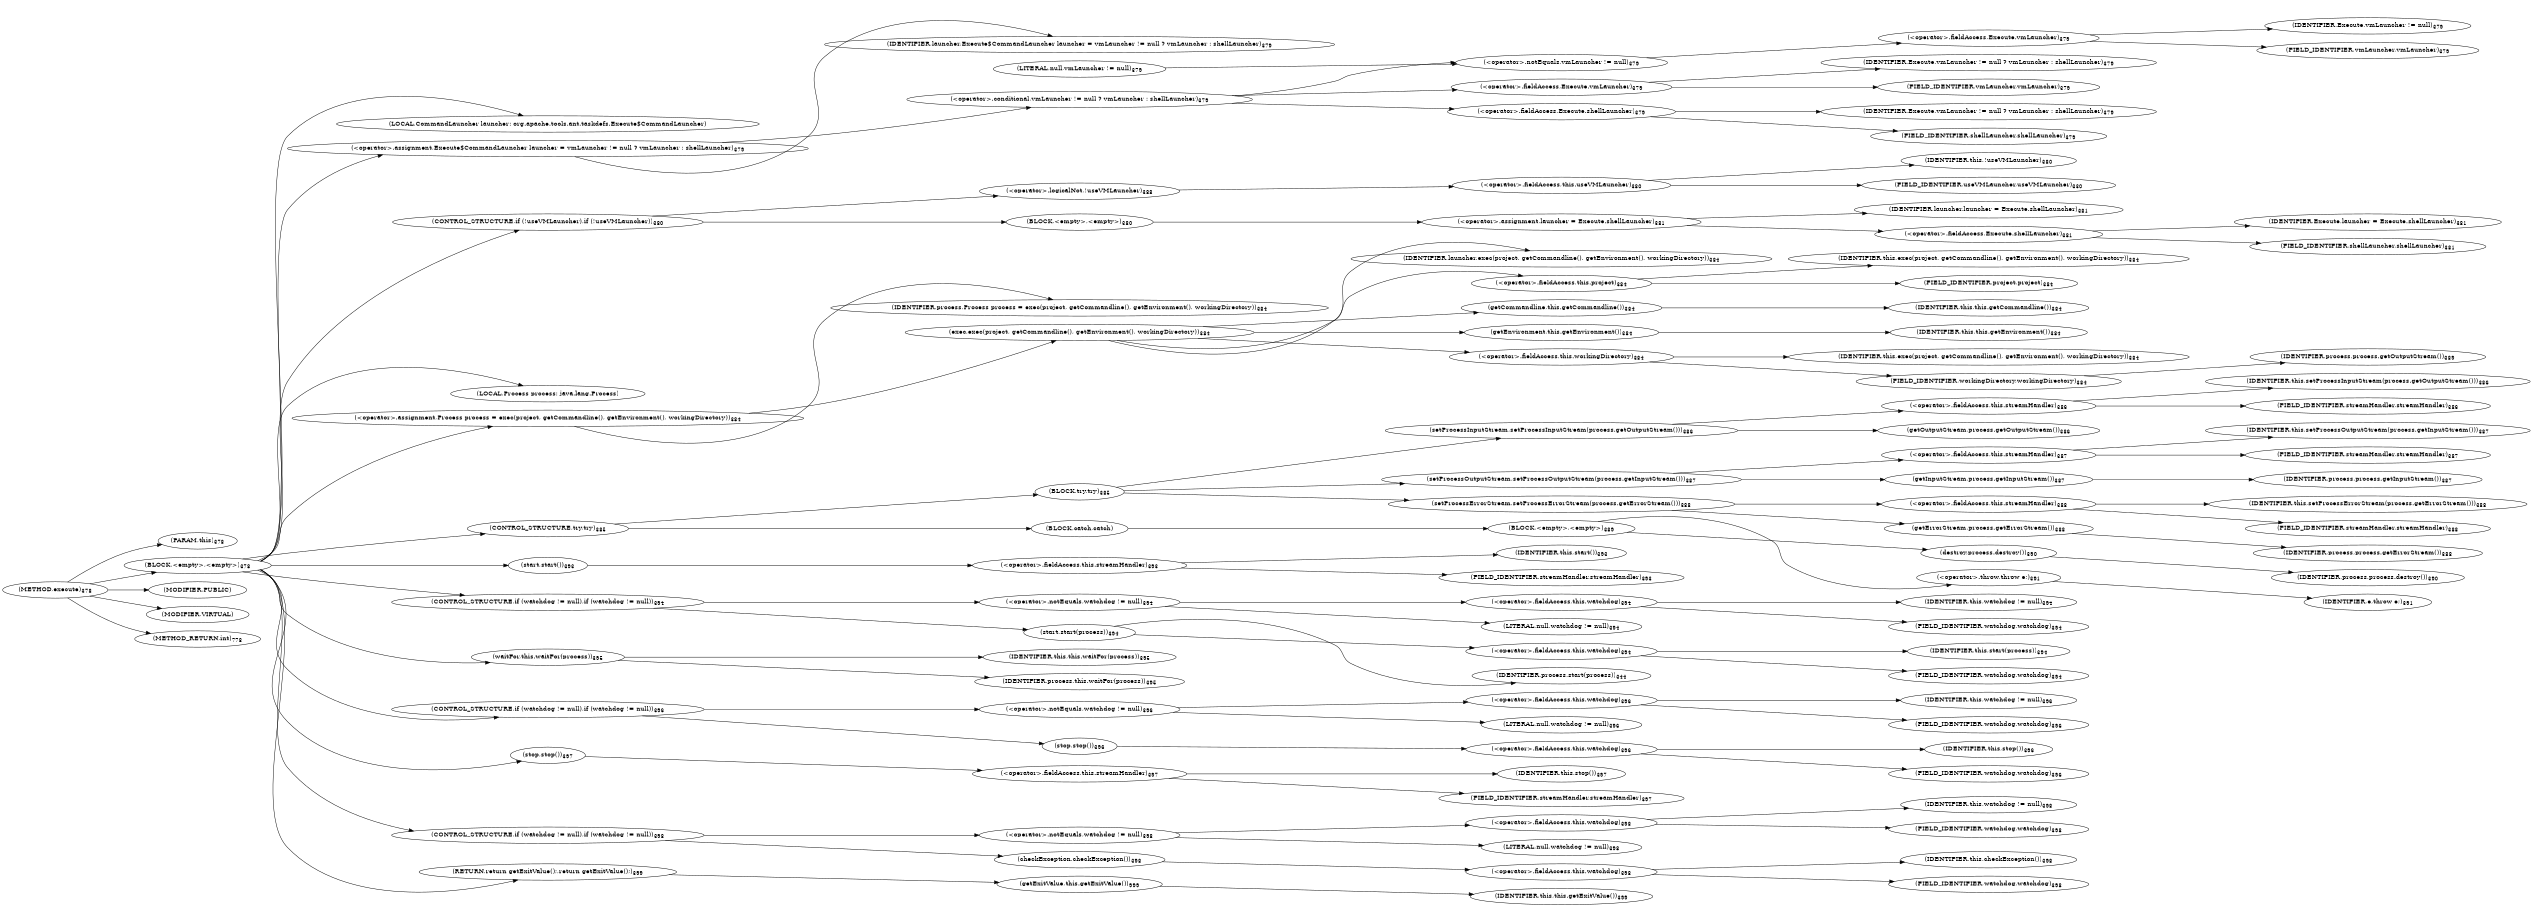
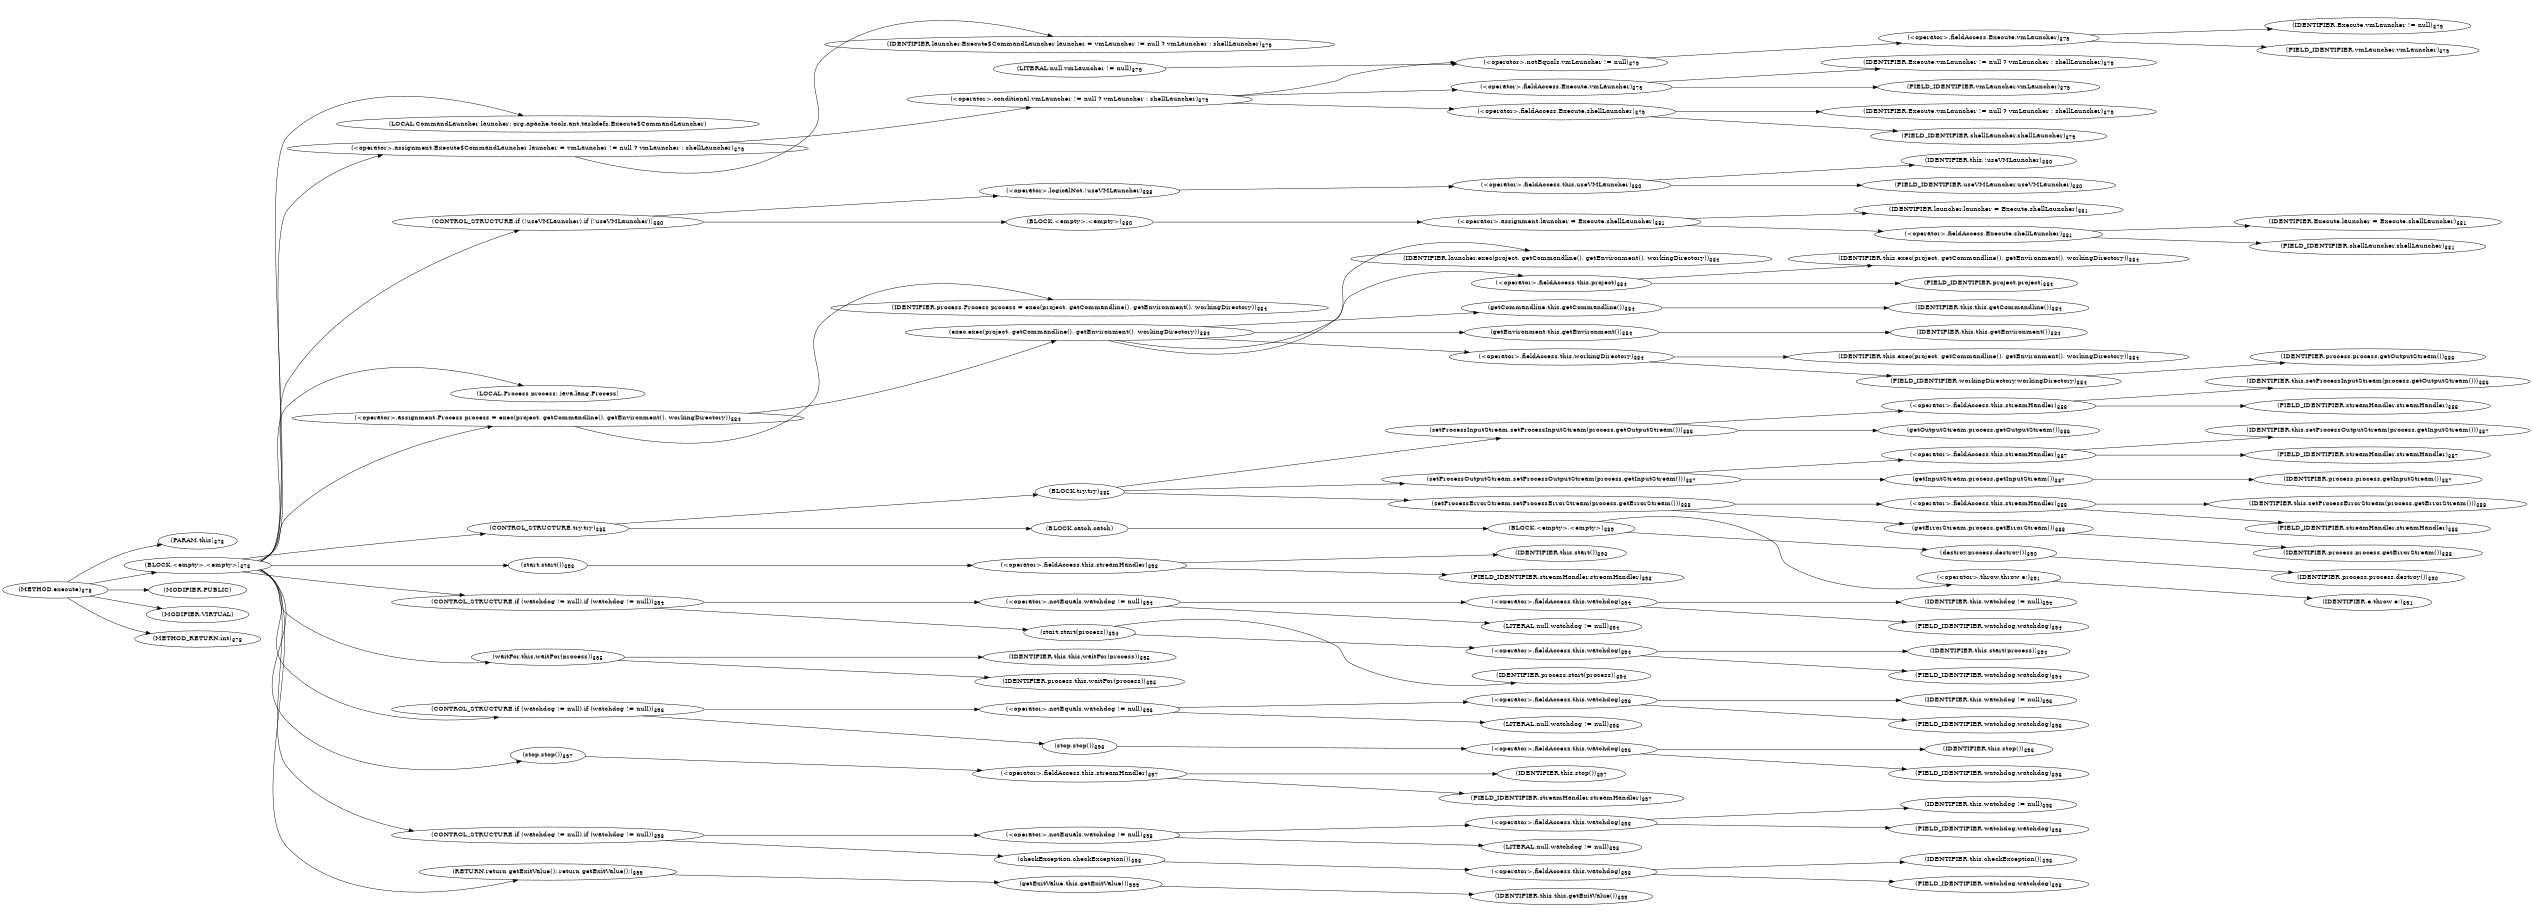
(2450, 356) -> (2450, 356)
(237, 638) -> (237, 638)
(1621, 675) -> (1621, 675)
